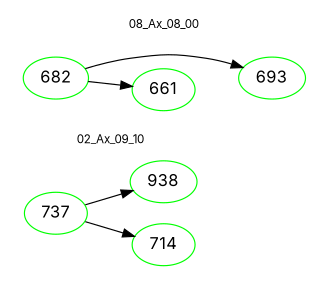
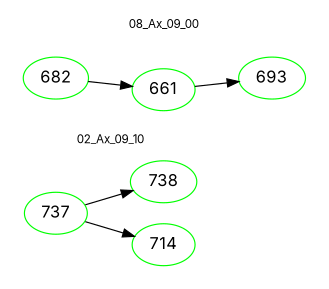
(164, 25) -> (164, 25)
(158, 55) -> (211, 85)
(164, 182) -> (164, 182)
